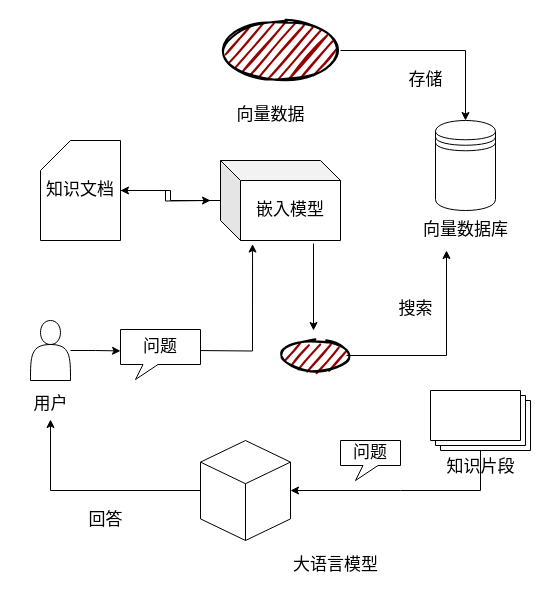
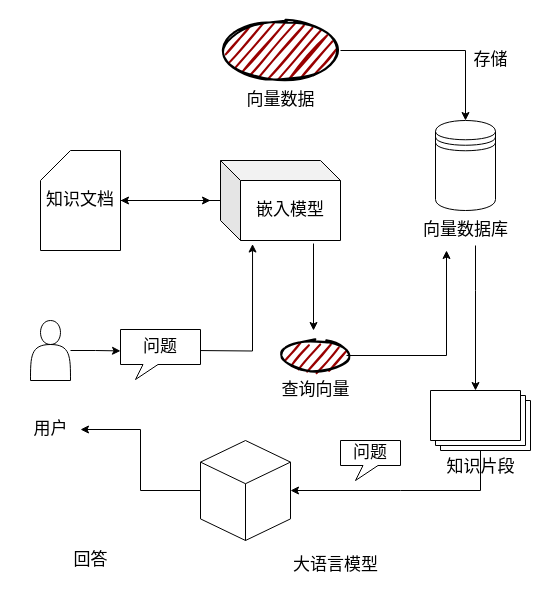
(426, 81) -> (491, 61)
(271, 116) -> (281, 101)
(81, 191) -> (81, 201)
(416, 310) -> none
none -> (476, 315)
none -> (316, 391)
(51, 405) -> (51, 430)
(106, 521) -> (91, 561)
